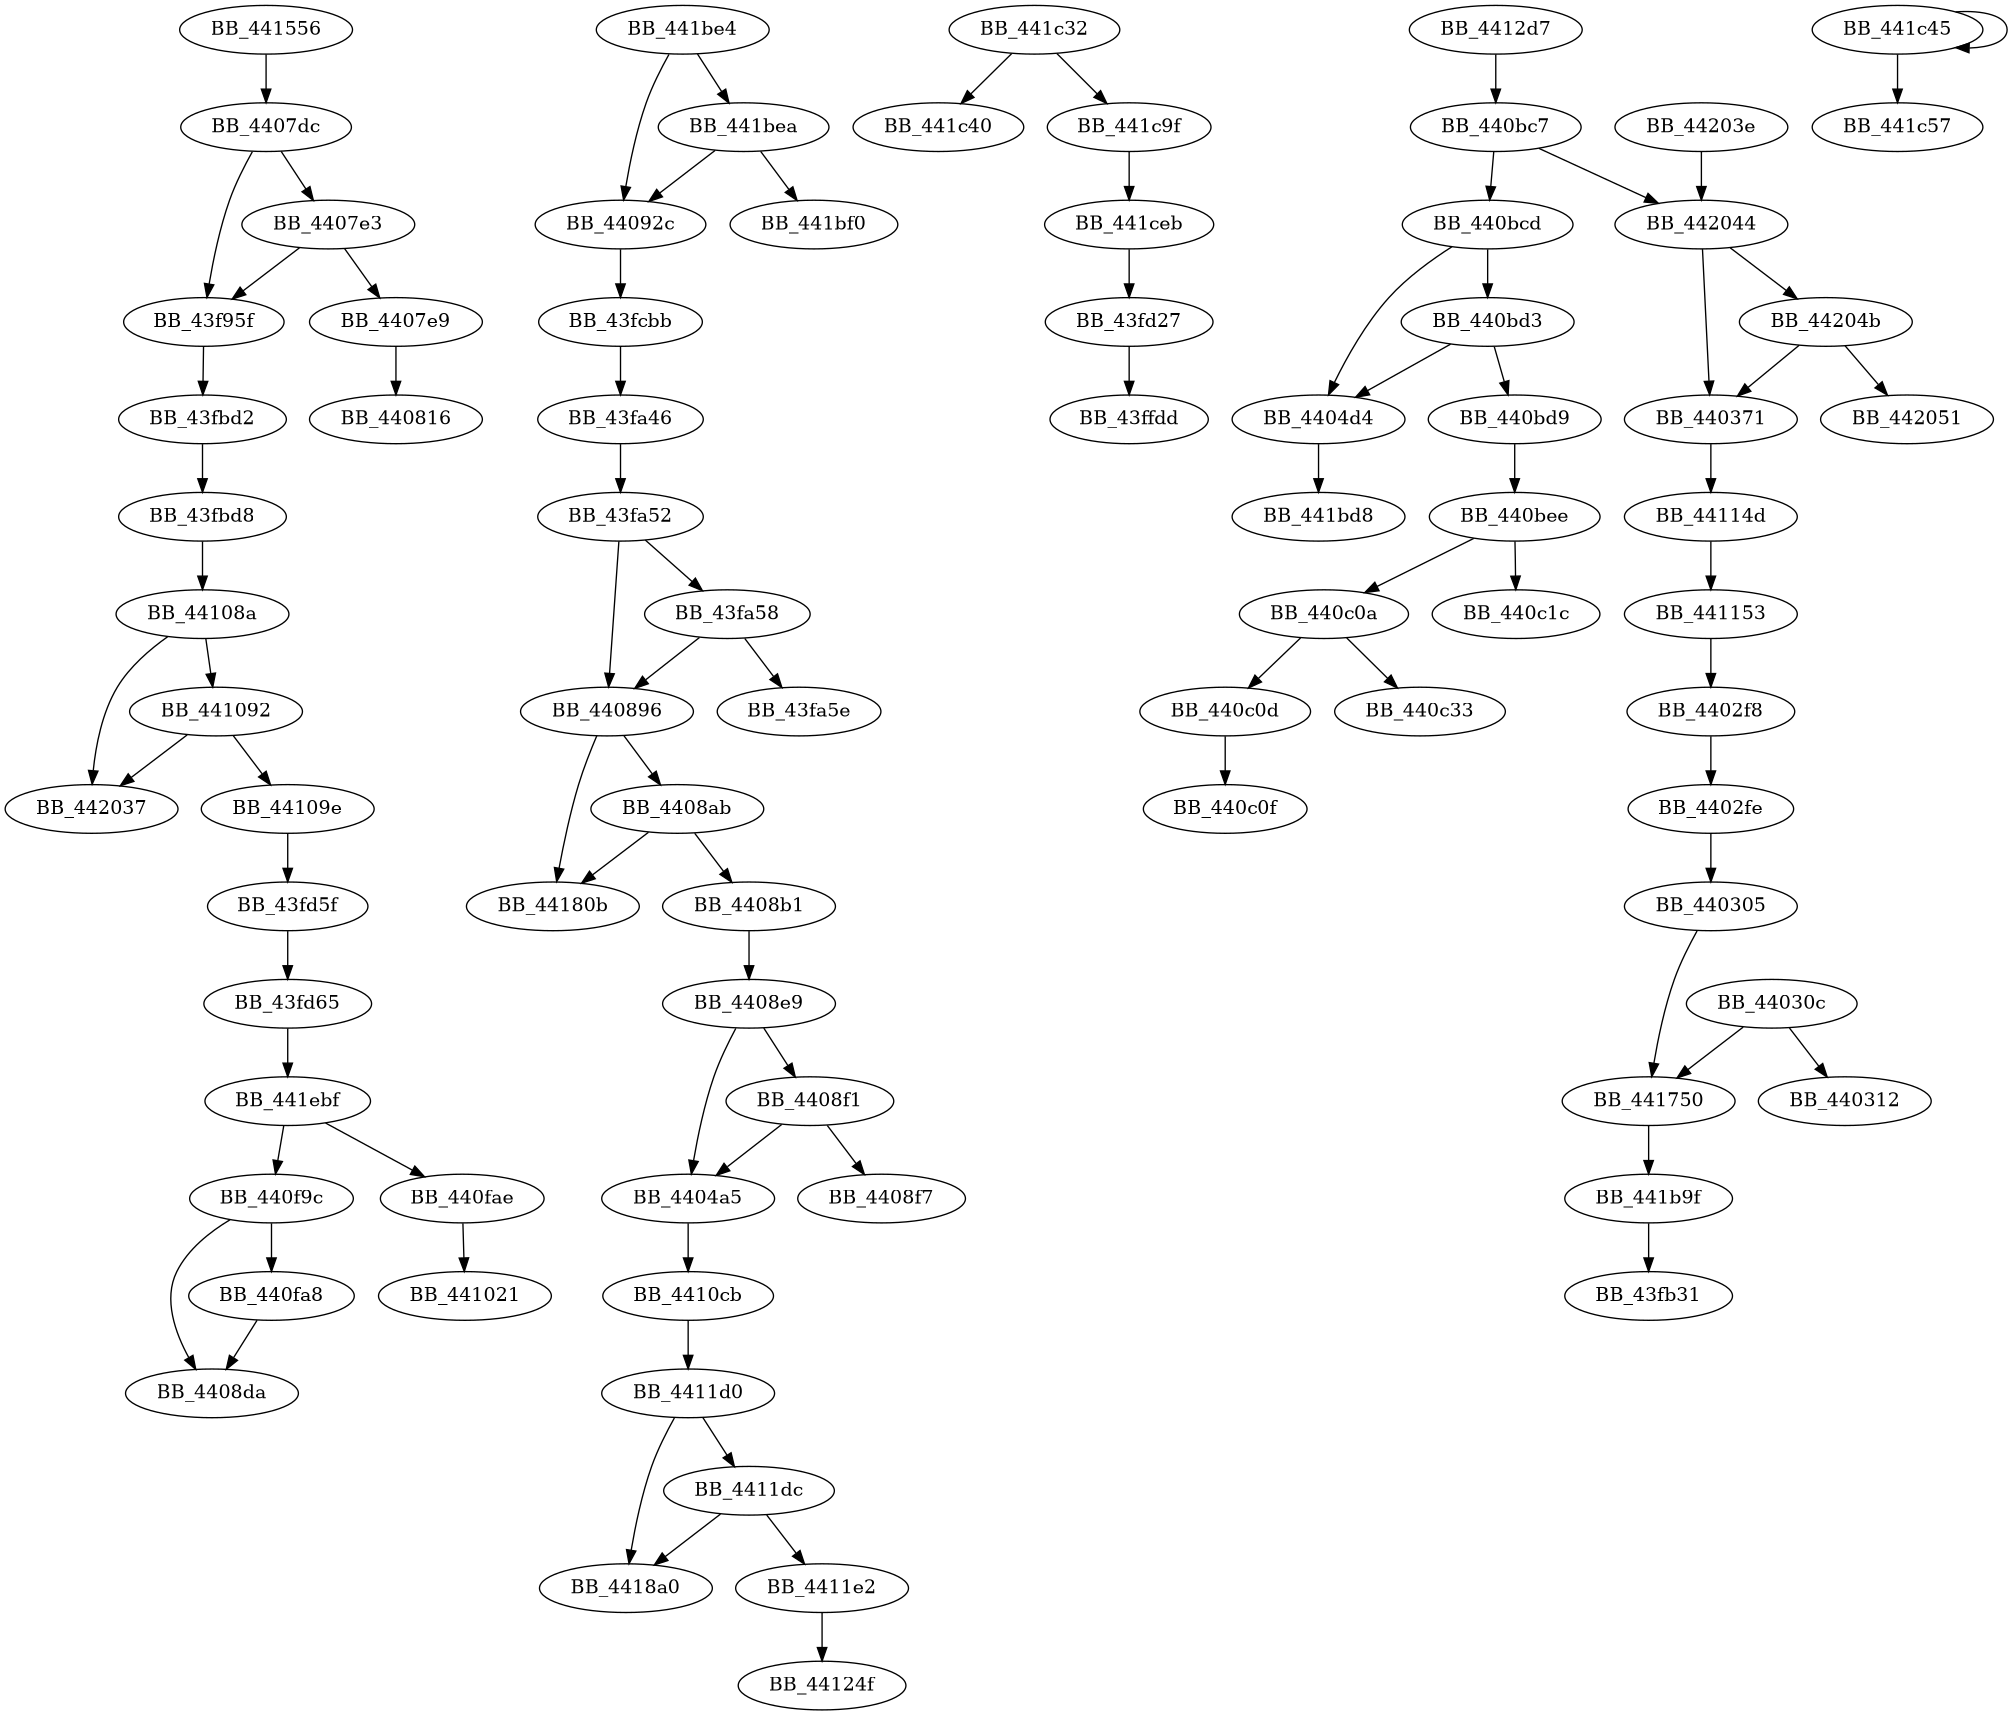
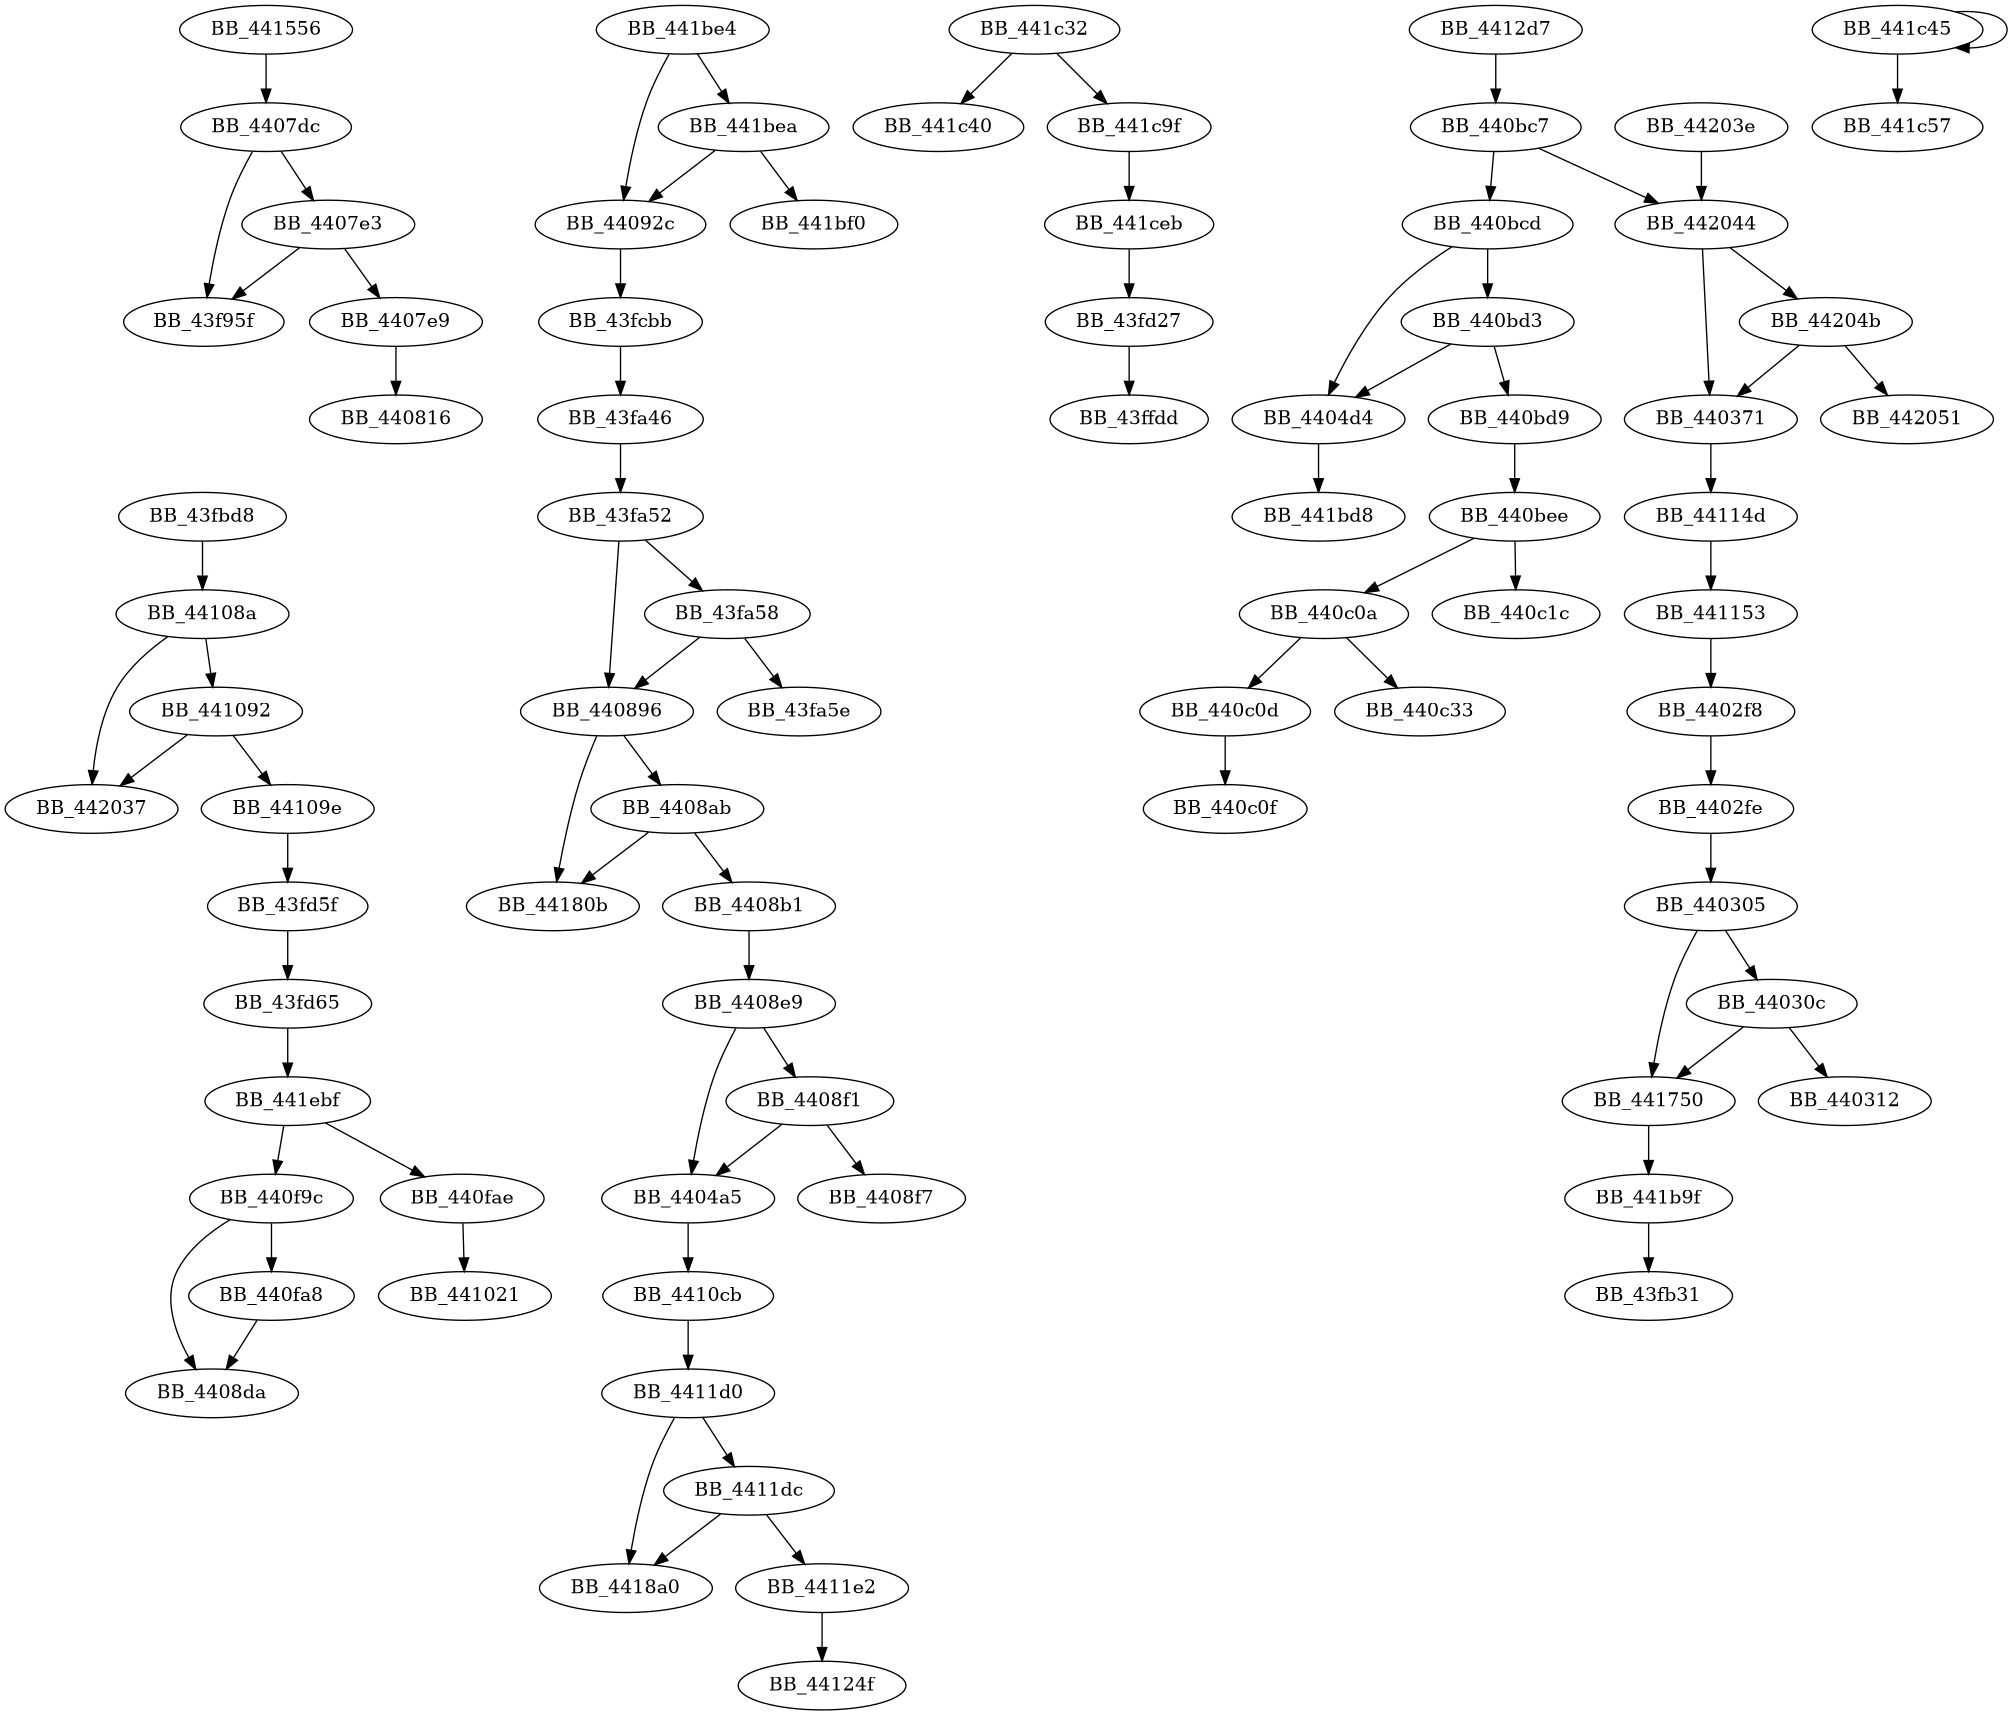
(202, 419) -> none
none -> (1738, 949)
